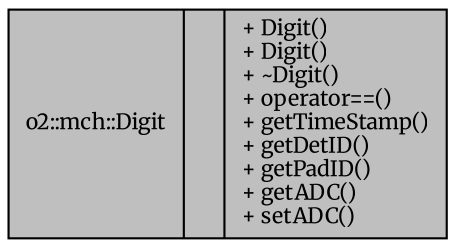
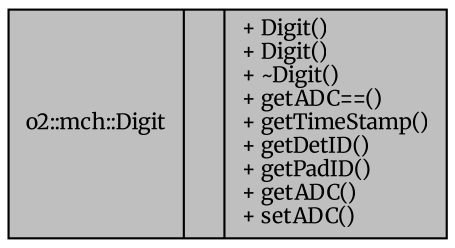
(317, 99) -> (313, 99)
